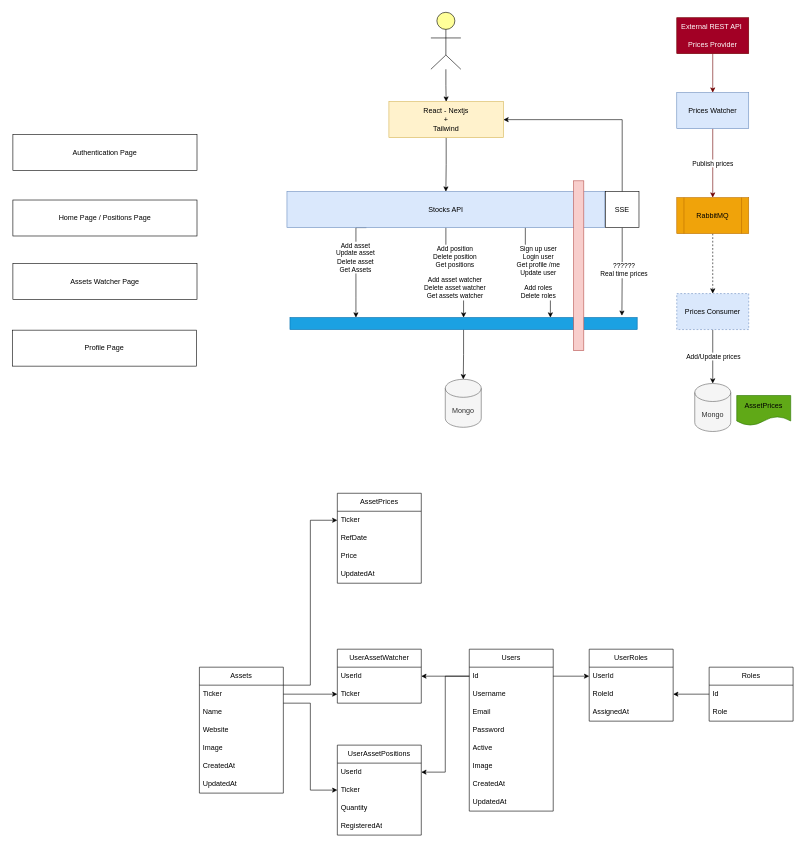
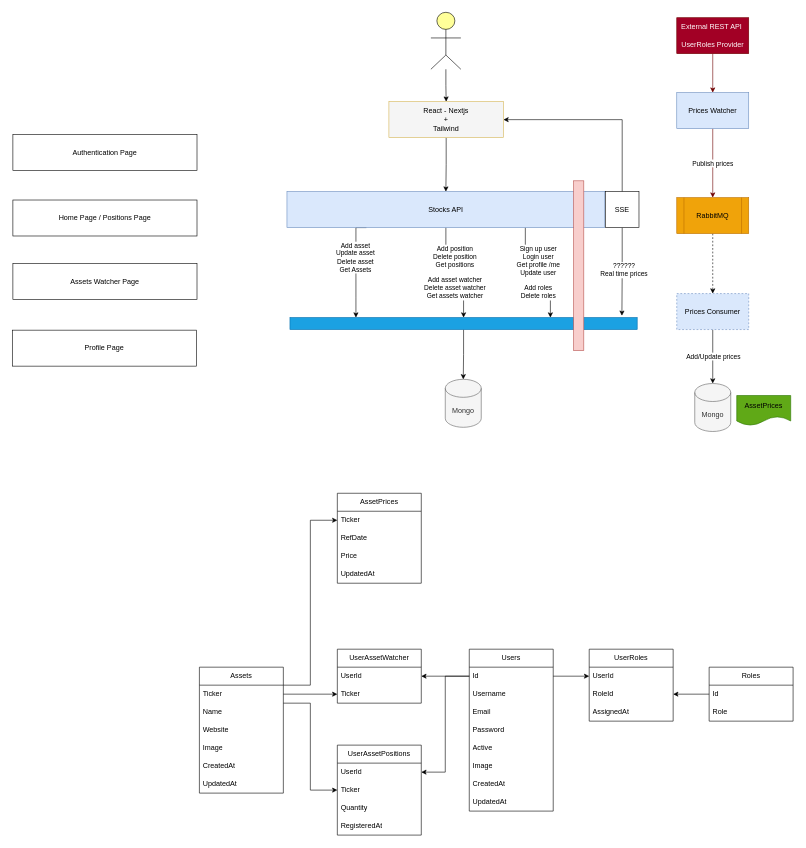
(713, 36) -> (713, 36)
(446, 120) -> (446, 120)
